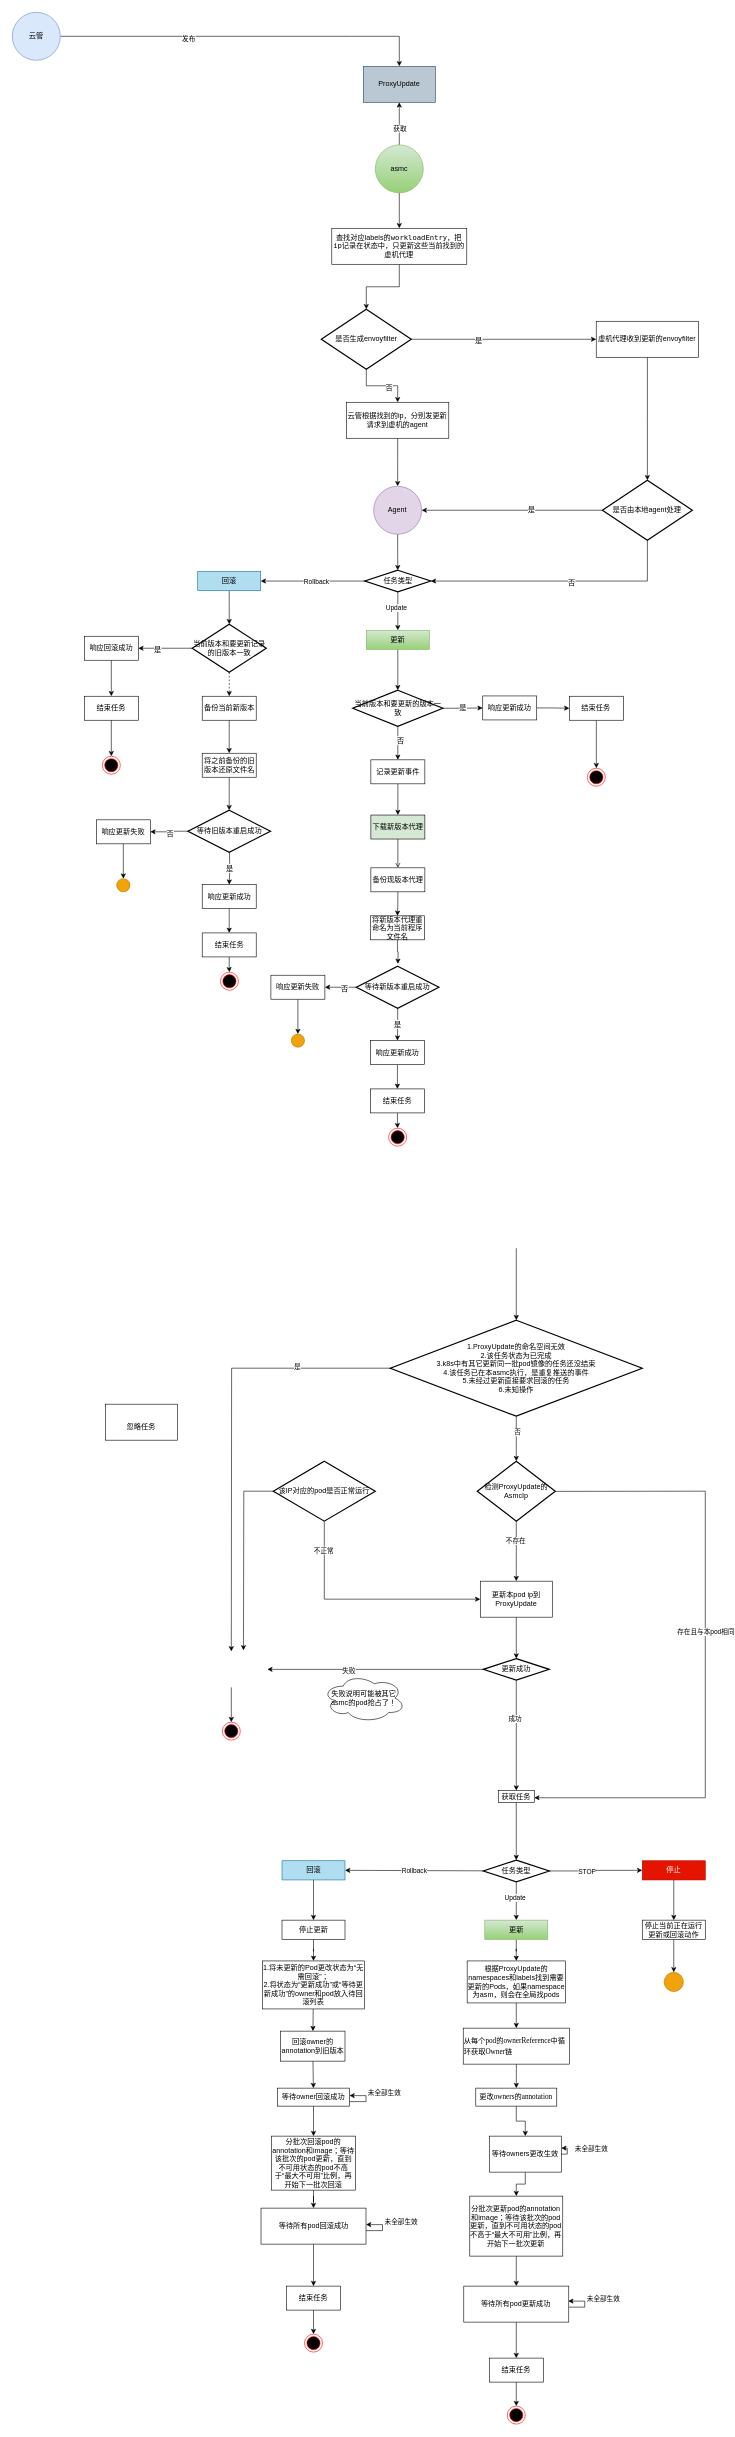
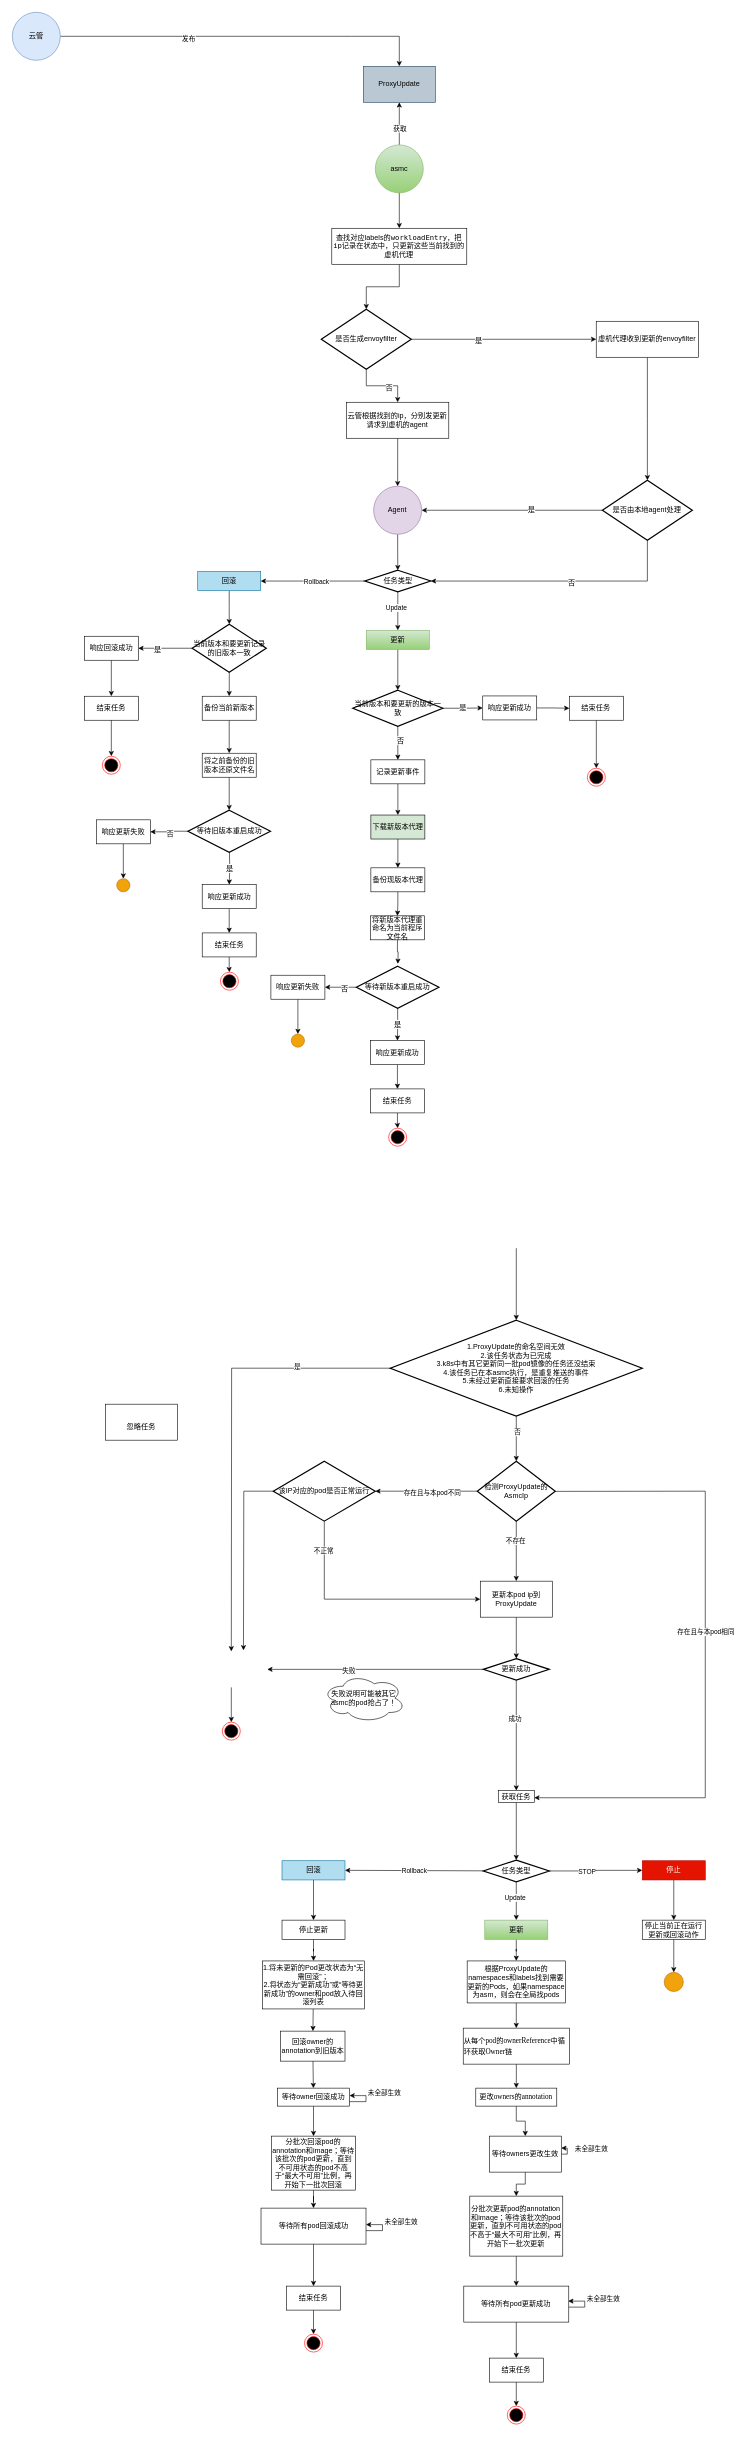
(229, 681) -> (229, 681)
(398, 864) -> (398, 862)
none -> (431, 1491)
